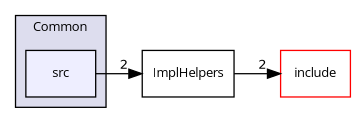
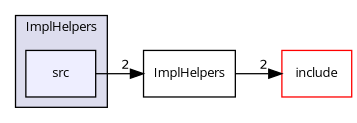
(61, 28) -> (61, 28)
